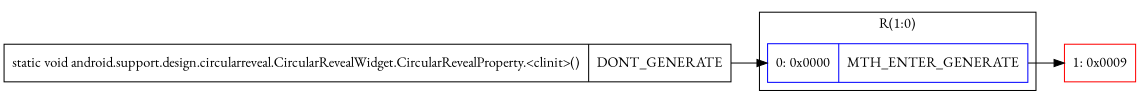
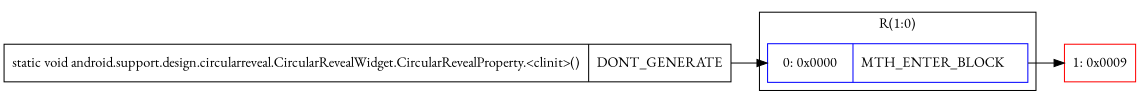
(933, 63) -> (933, 63)
